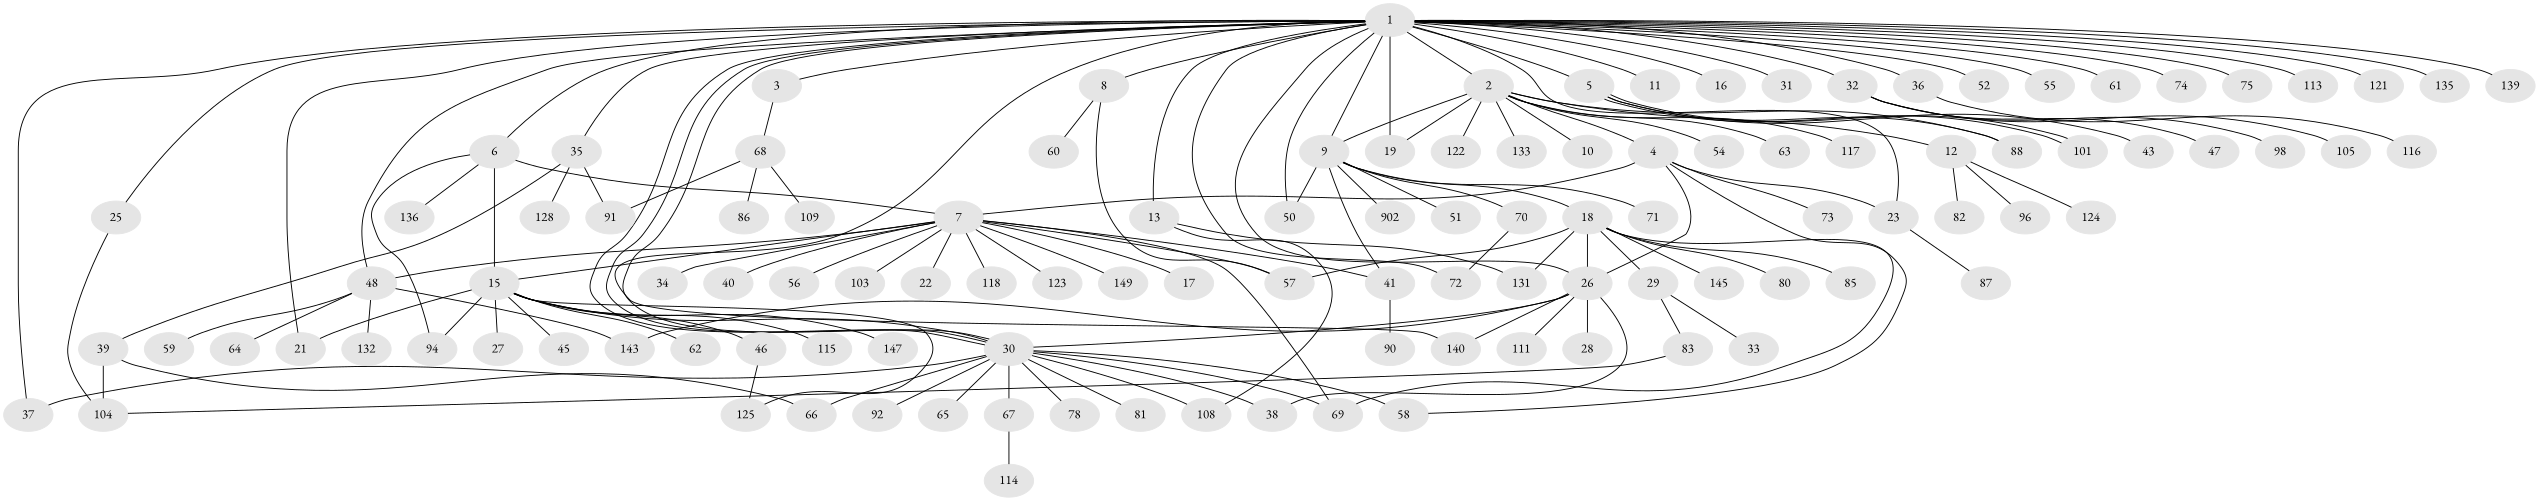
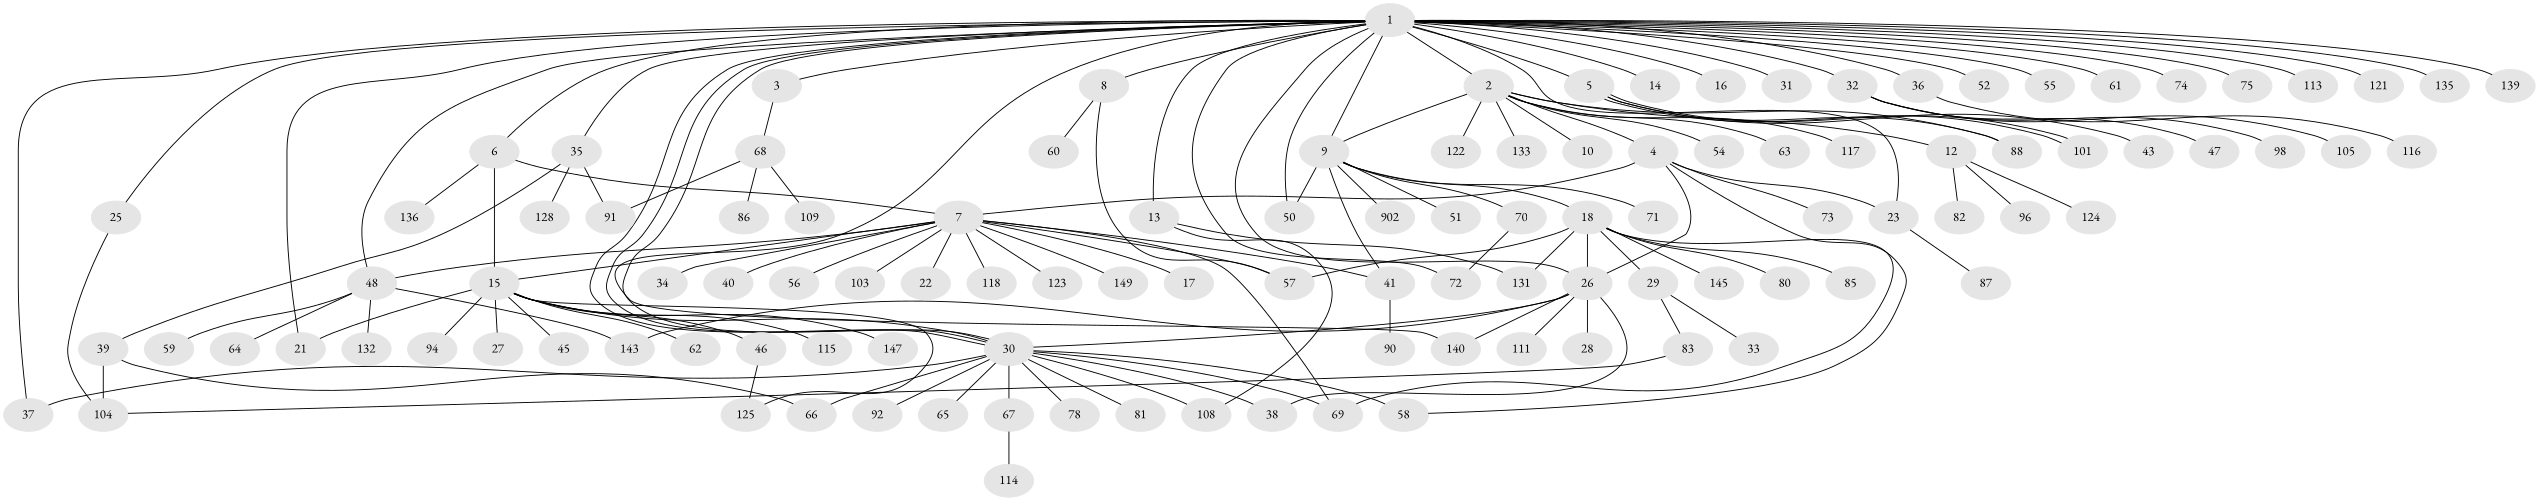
(1655, 86) -> (1655, 86)
(1390, 152) -> none
(372, 221) -> none
